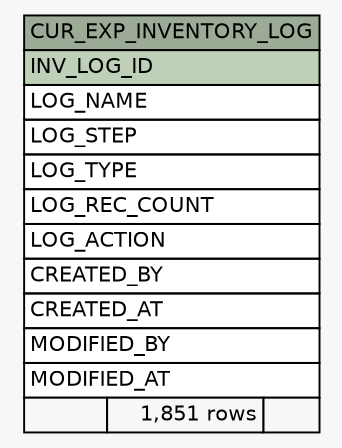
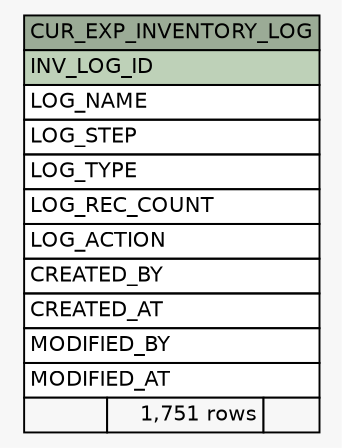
(199, 414) -> (199, 414)
